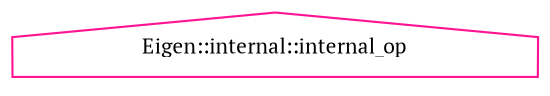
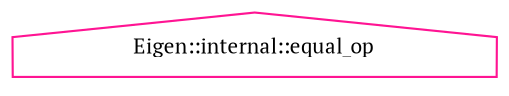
(275, 48) -> (255, 48)
